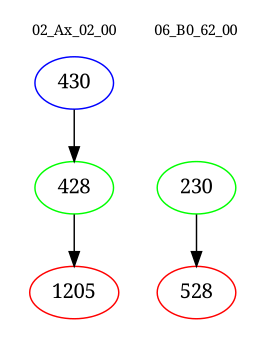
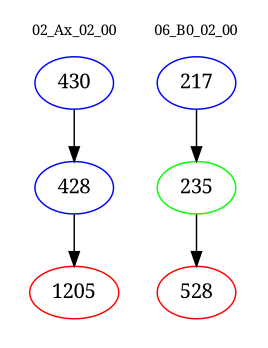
(196, 31) -> (196, 31)
none -> (196, 83)
(74, 188) -> (74, 188)
(196, 188) -> (196, 188)
